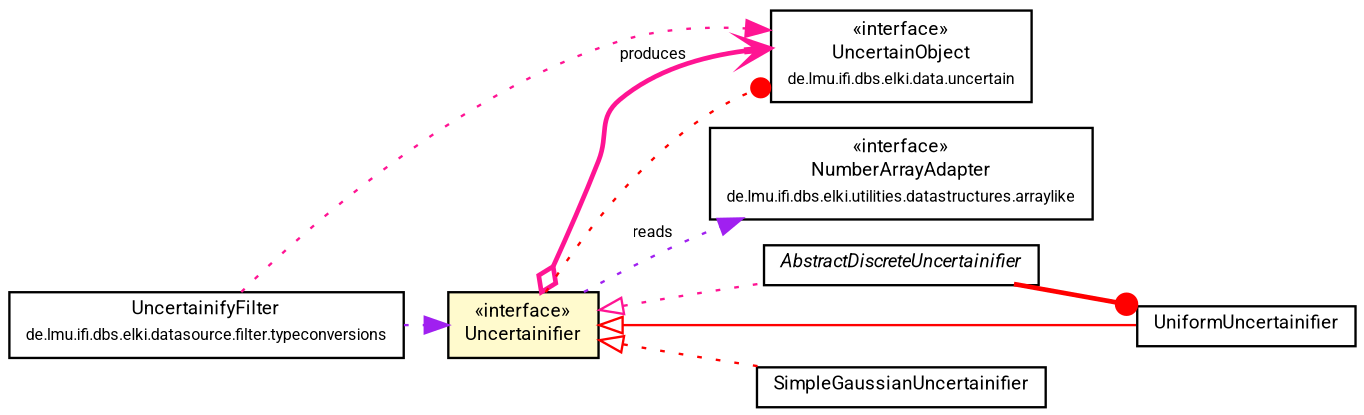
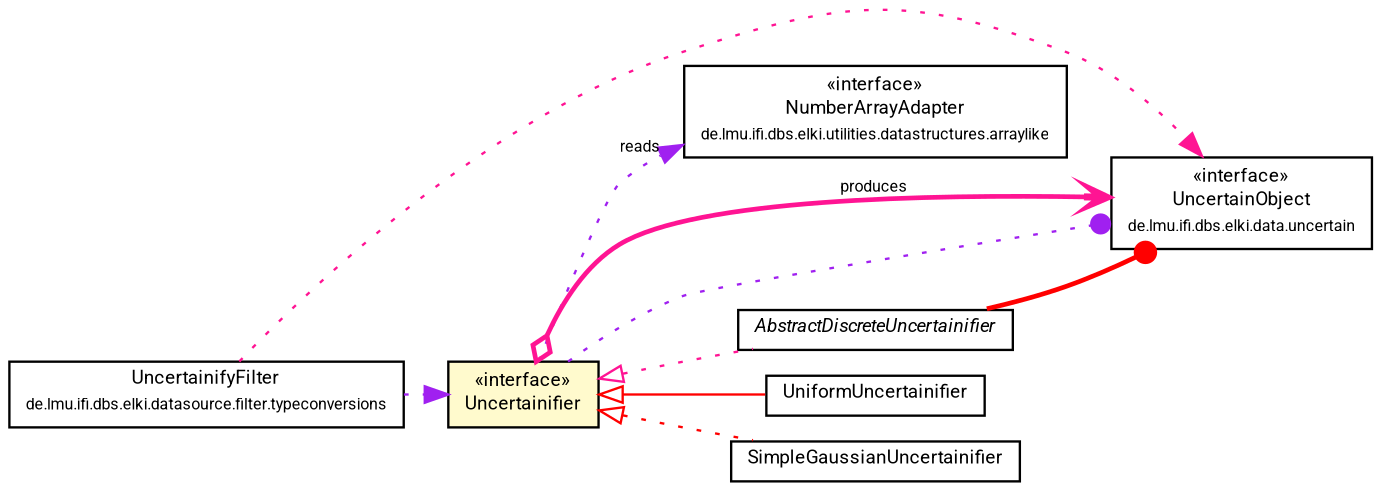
(635, 177) -> (821, 270)
(1066, 293) -> (1063, 287)
